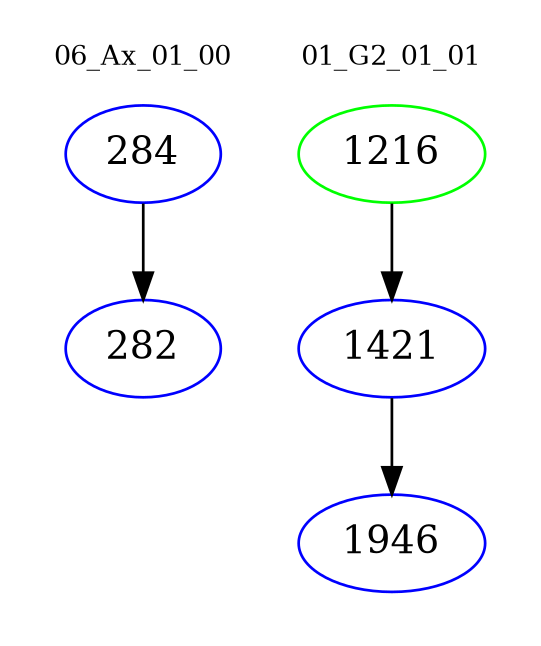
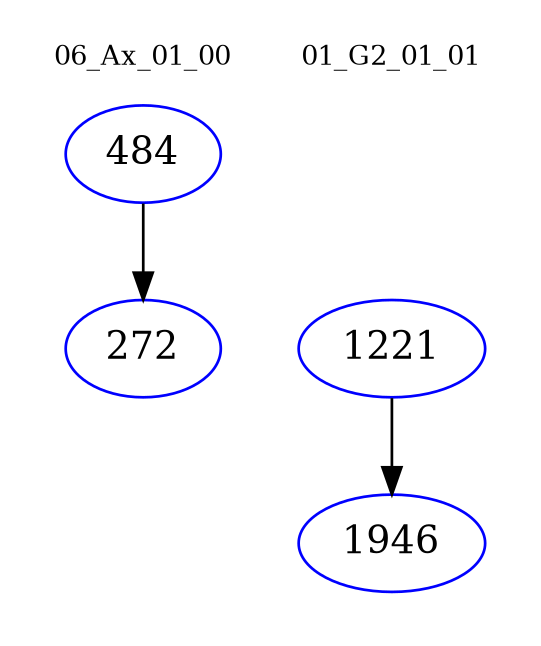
(143, 154) -> (143, 154)
(392, 154) -> none
(143, 349) -> (143, 349)
(392, 349) -> (392, 349)
